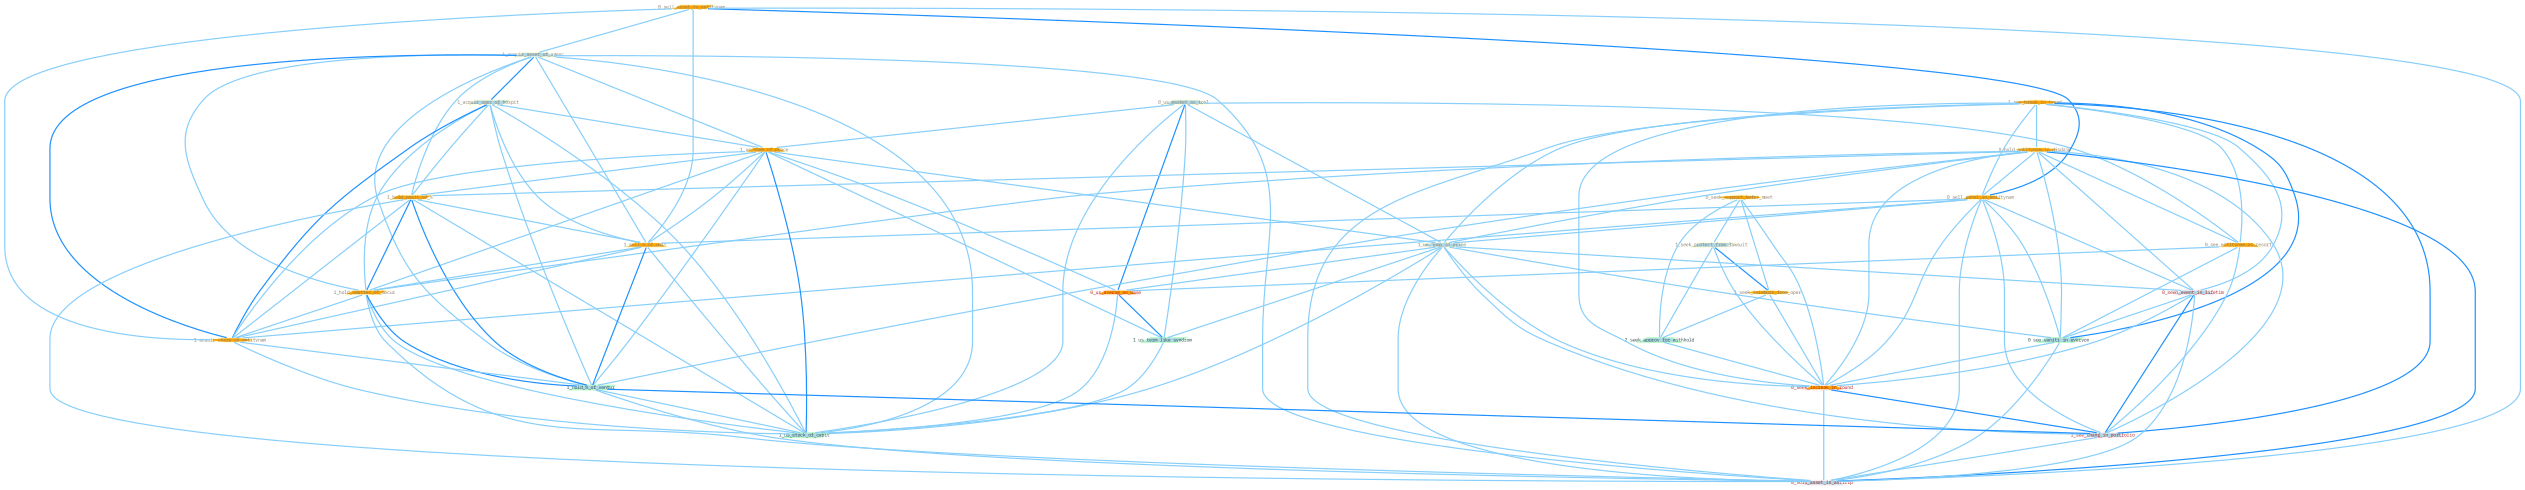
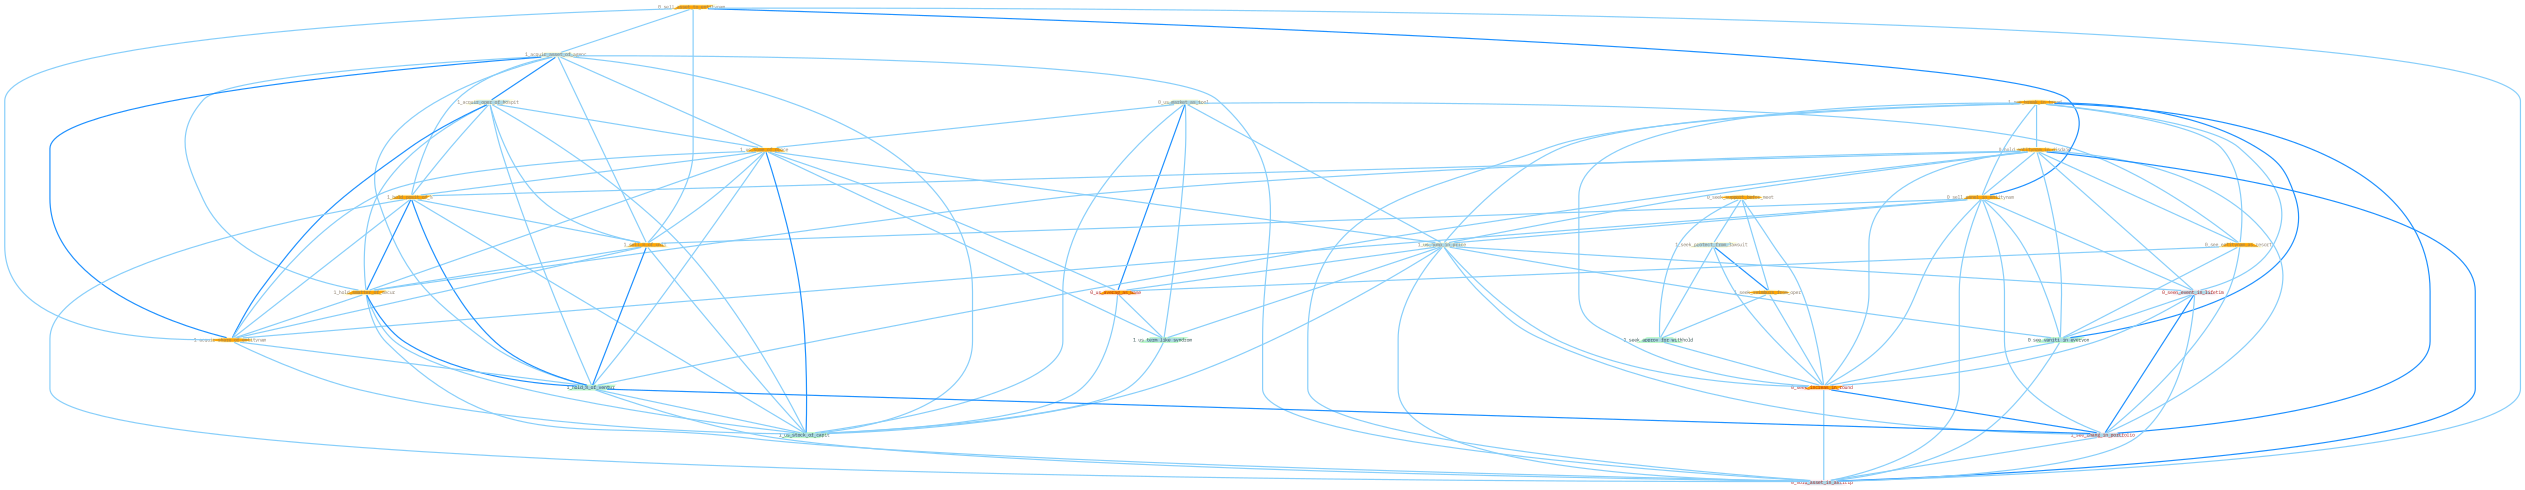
(1141, 316) -> (1141, 316)
(1660, 340) -> (1660, 340)
(1824, 388) -> (1824, 388)
